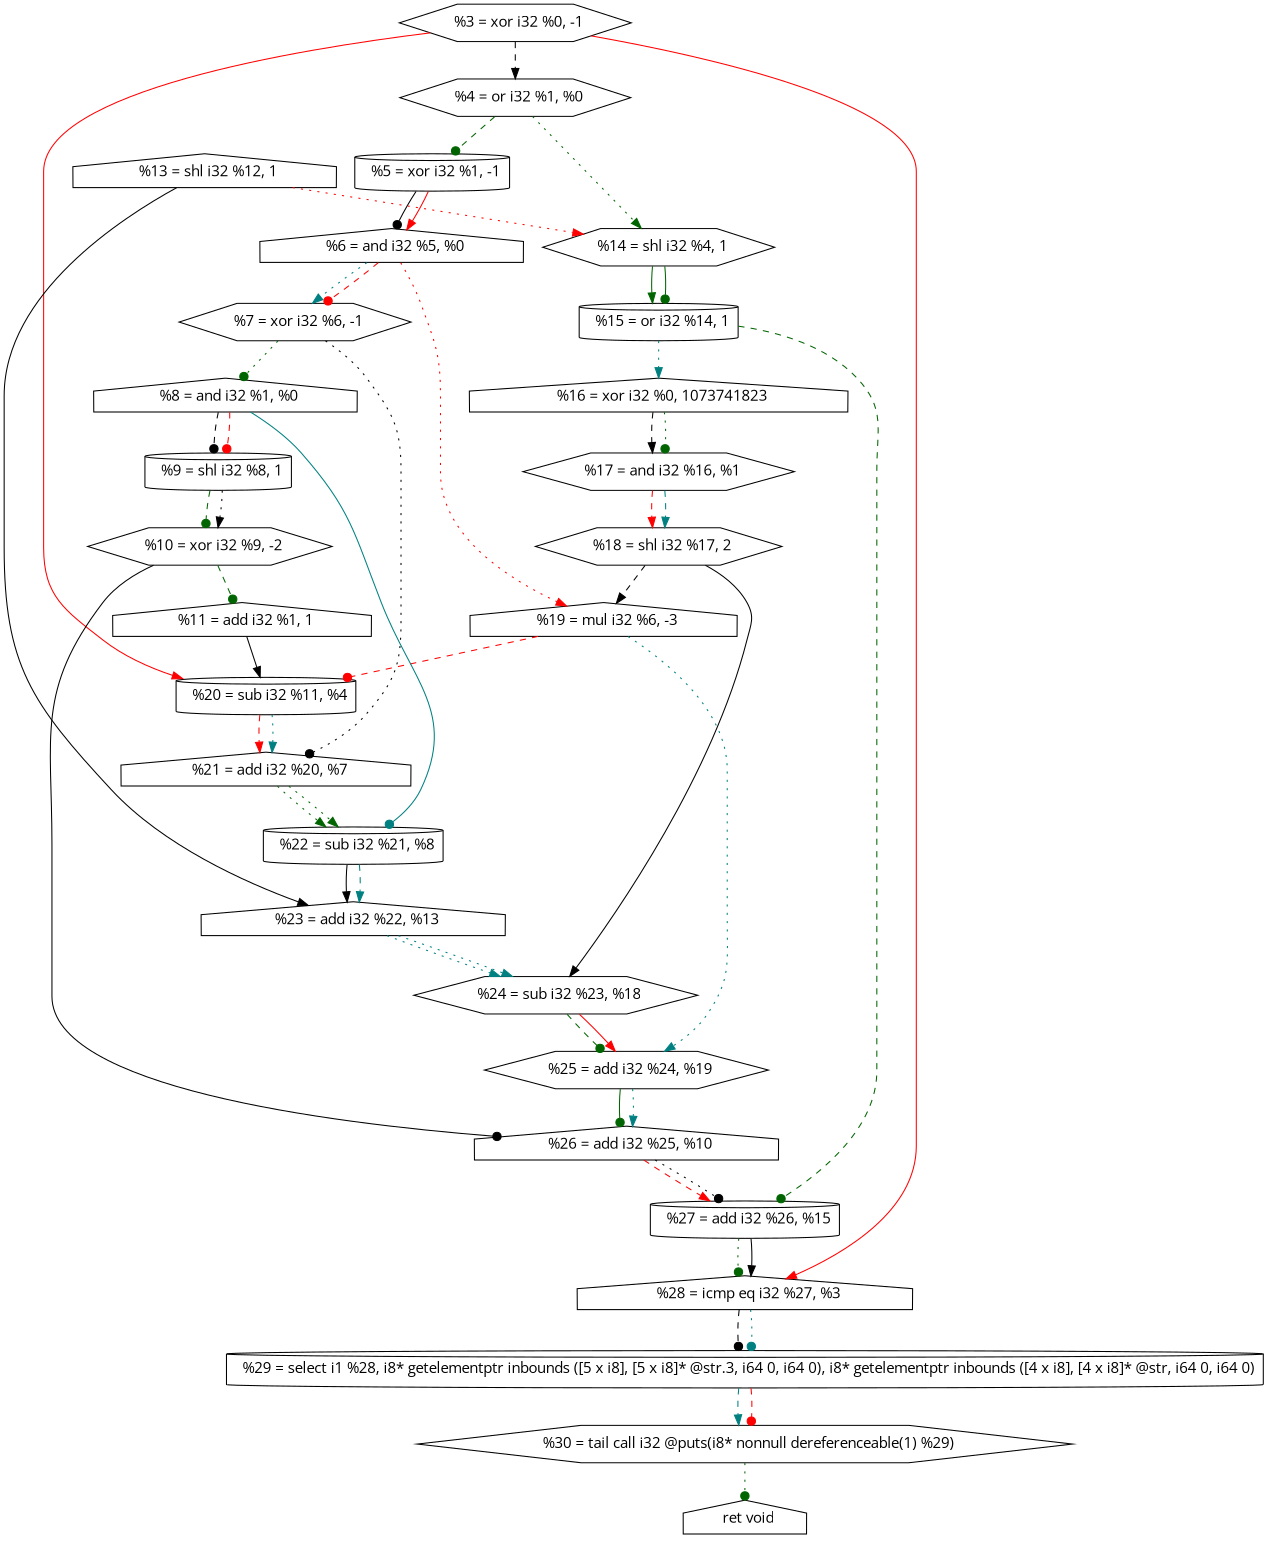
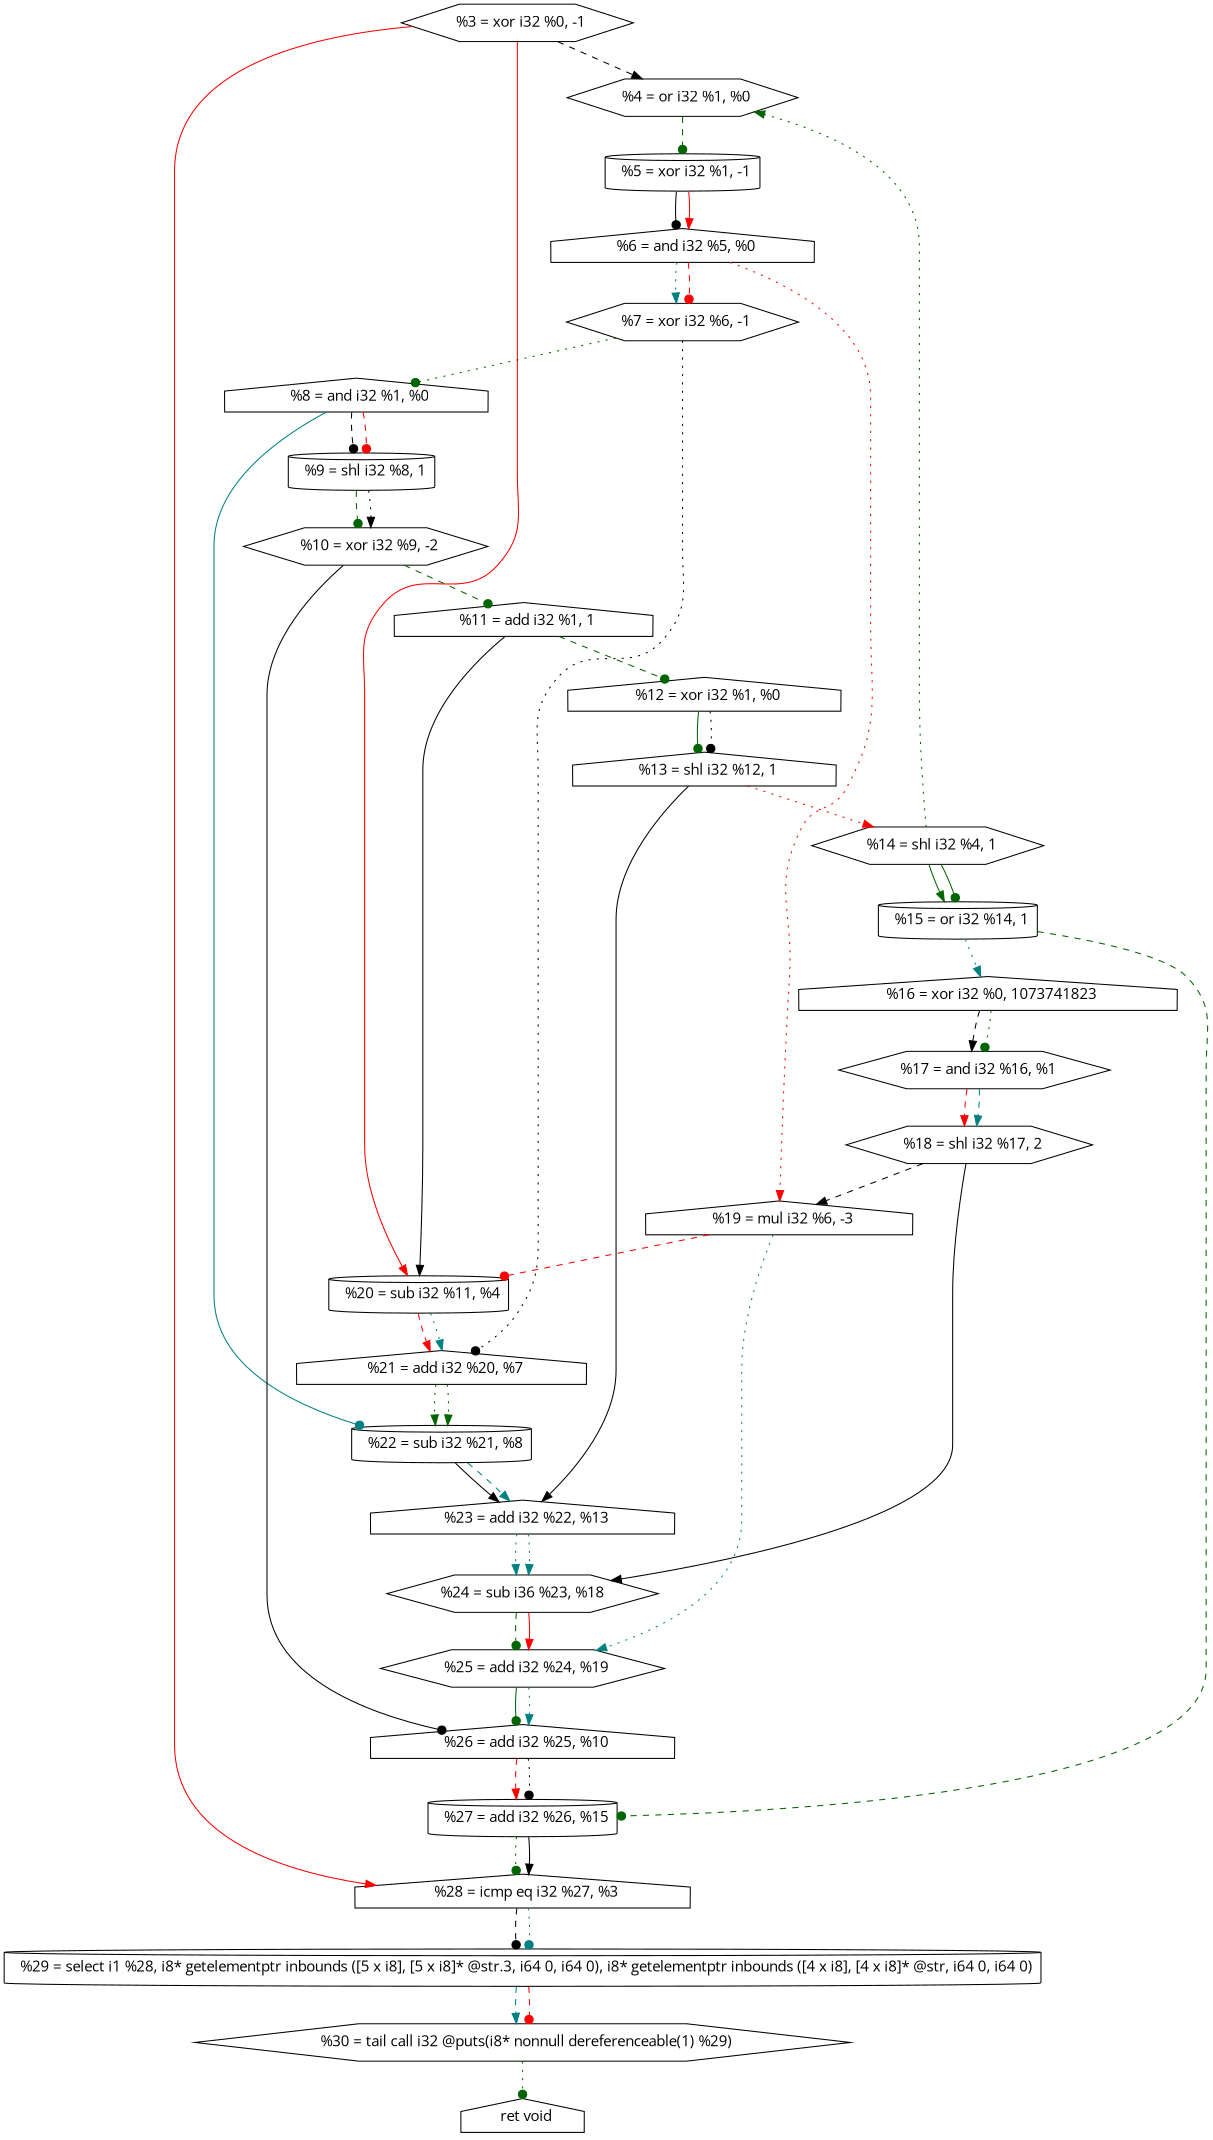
(583, 169) -> (919, 428)
none -> (704, 696)
(556, 995) -> (523, 1594)
